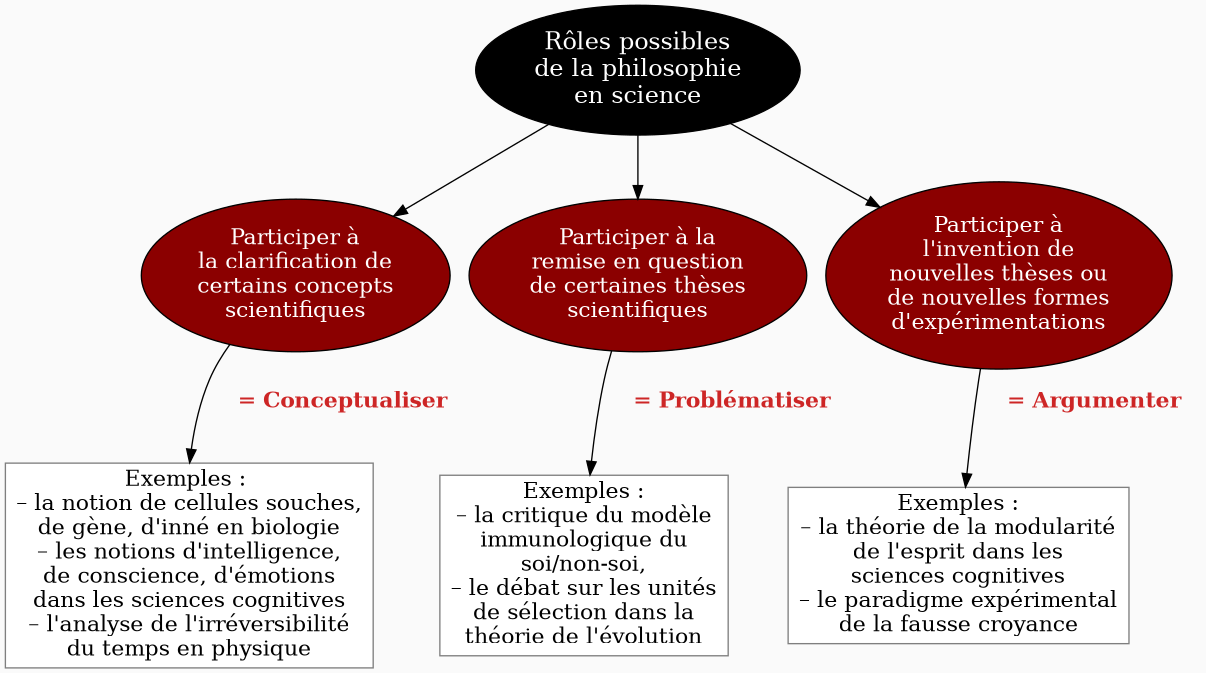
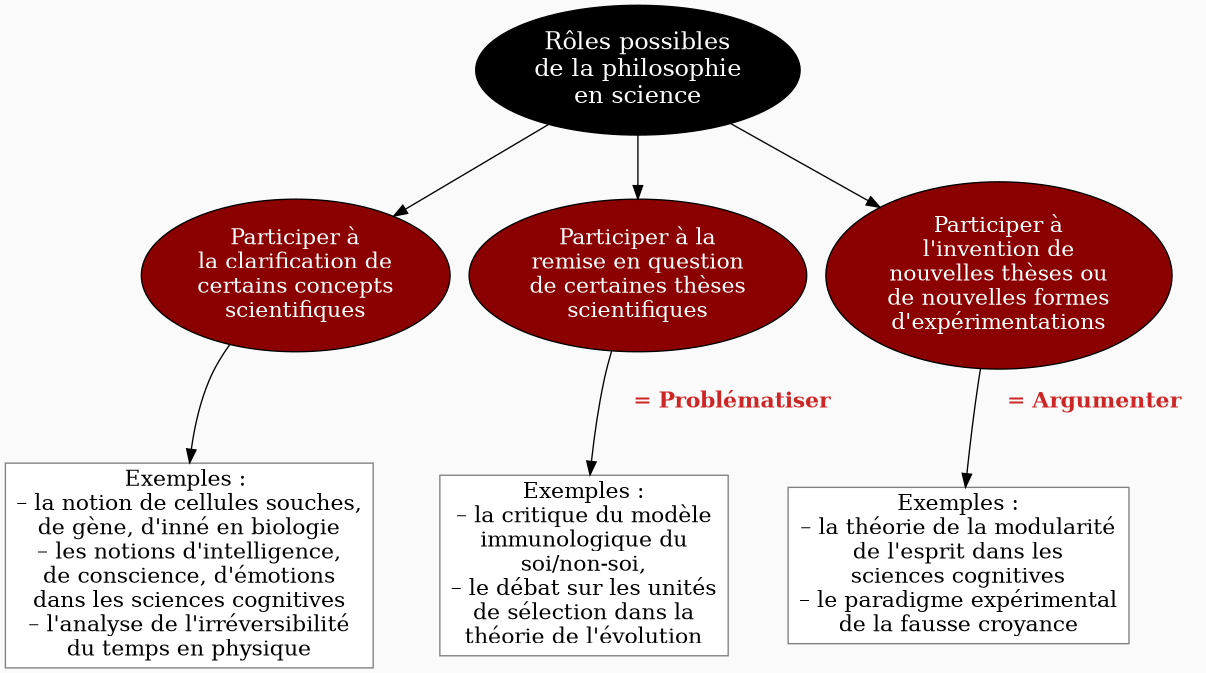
(343, 404) -> none
